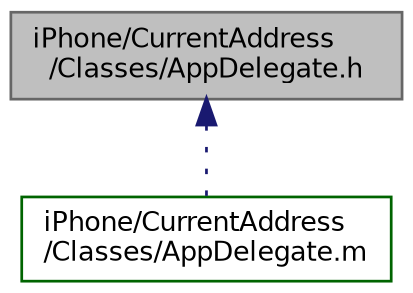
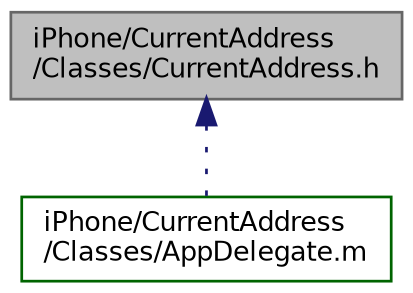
(206, 56) -> (206, 56)
